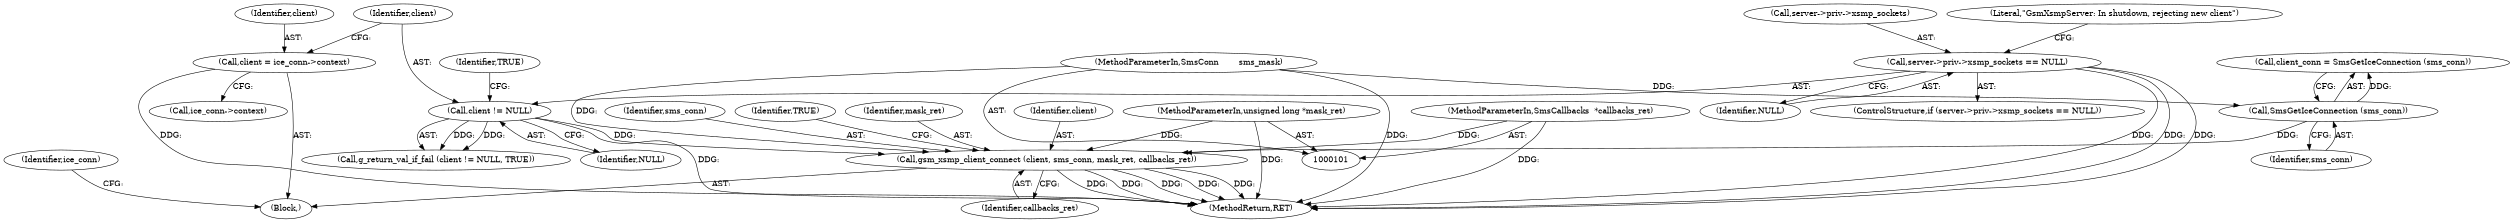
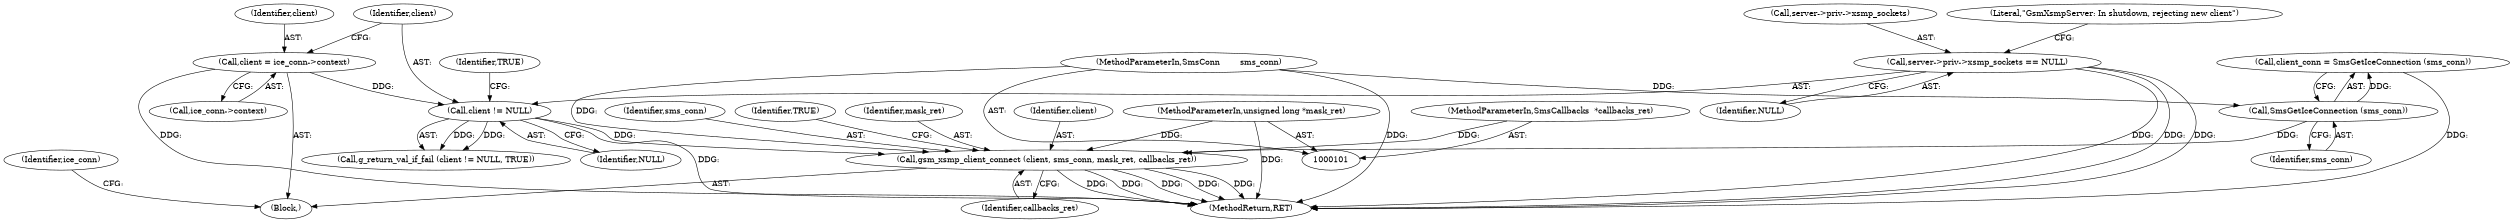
(1189, 63) -> (1189, 63)
none -> (256, 91)
none -> (373, 91)
(1977, 111) -> none
(1437, 181) -> (1929, 201)
